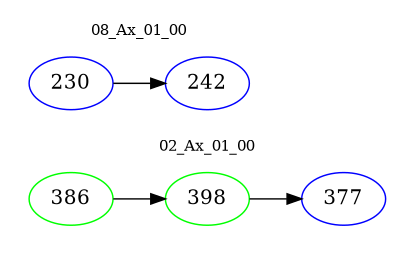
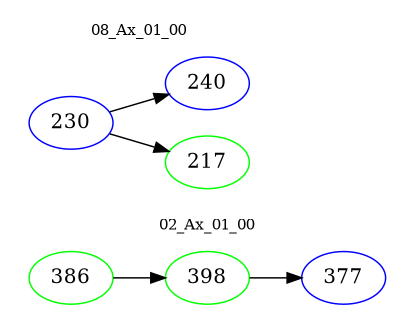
(207, 83) -> (207, 83)
none -> (207, 162)
